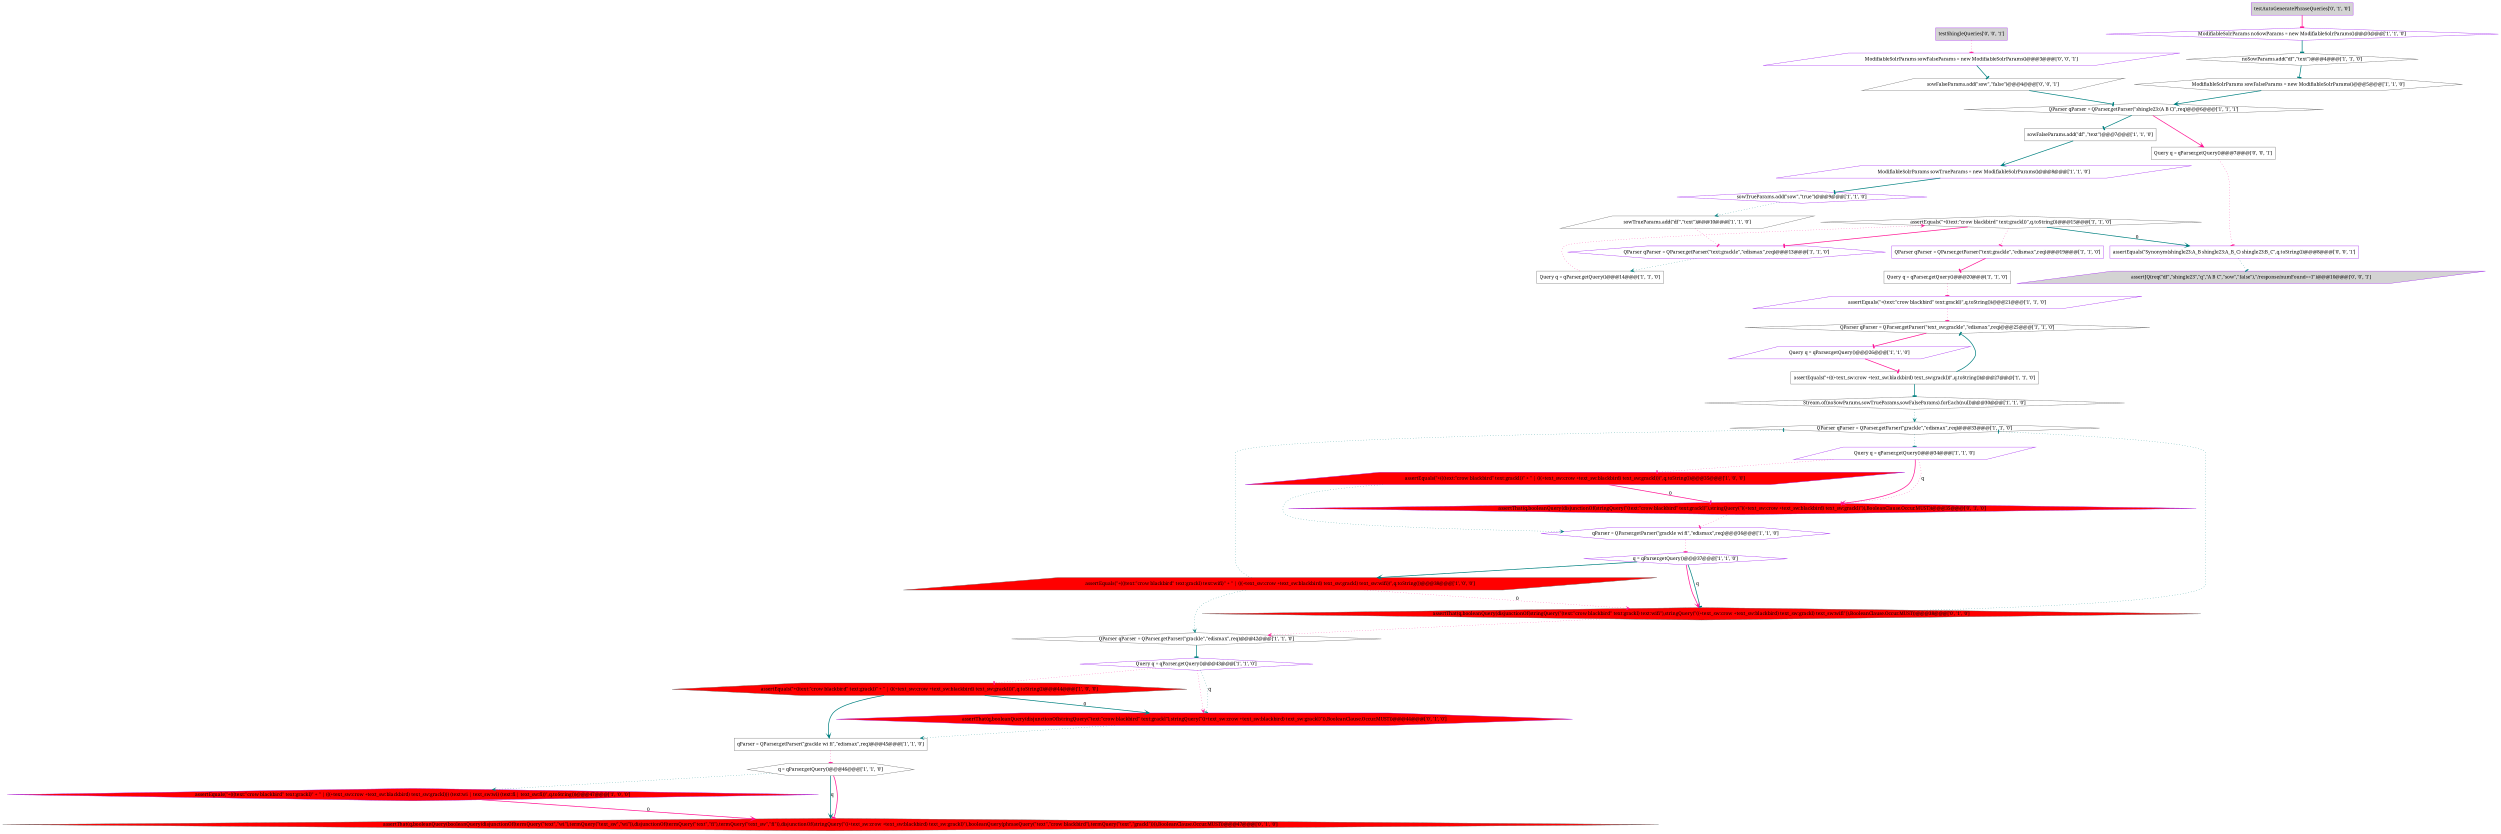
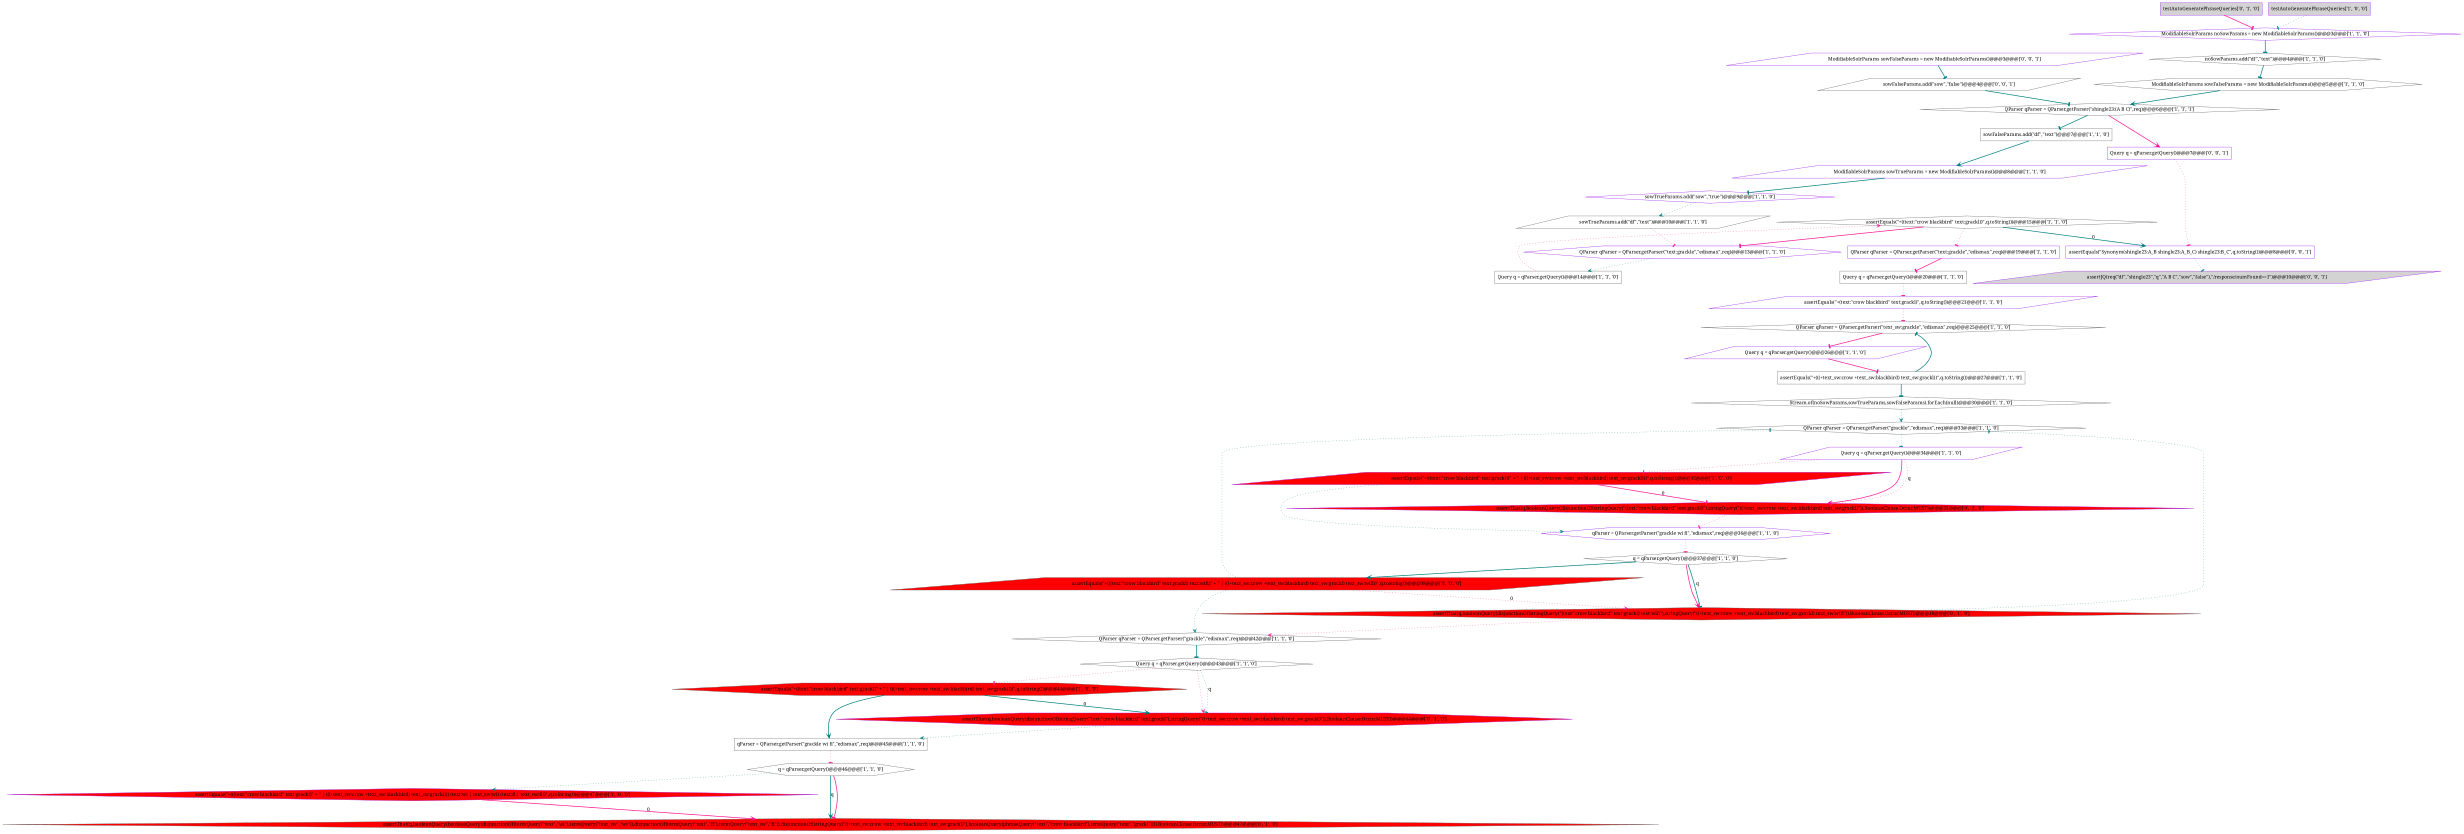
none -> (2319, 9)
(1971, 34) -> none
(2213, 153) -> (2169, 153)
(1686, 559) -> (1686, 559)
(1196, 664) -> (1196, 664)
